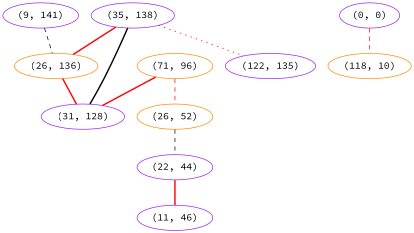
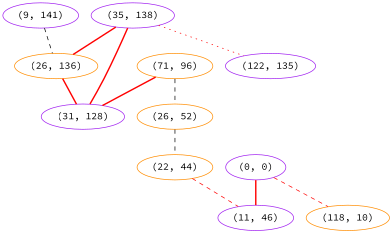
(110, 67) -> (110, 67)
(175, 91) -> (175, 91)
(175, 167) -> (175, 167)
(175, 193) -> (215, 192)
none -> (256, 193)
